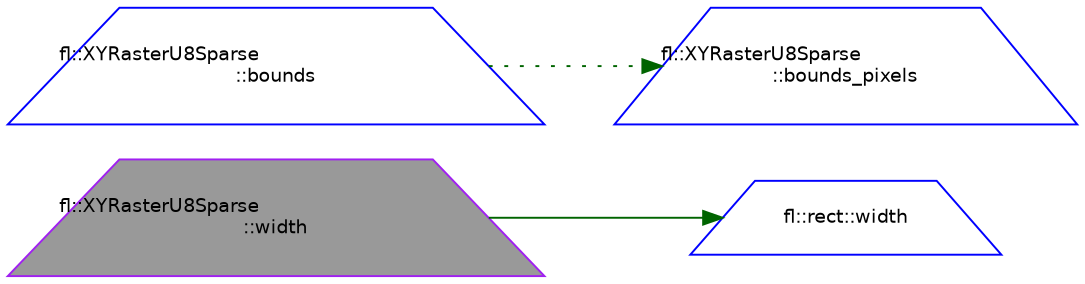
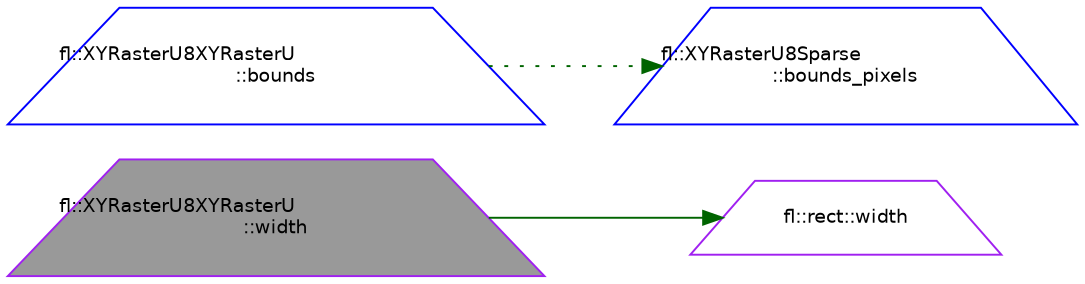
(276, 66) -> (276, 66)
(276, 218) -> (276, 218)
(846, 218) -> (846, 218)
